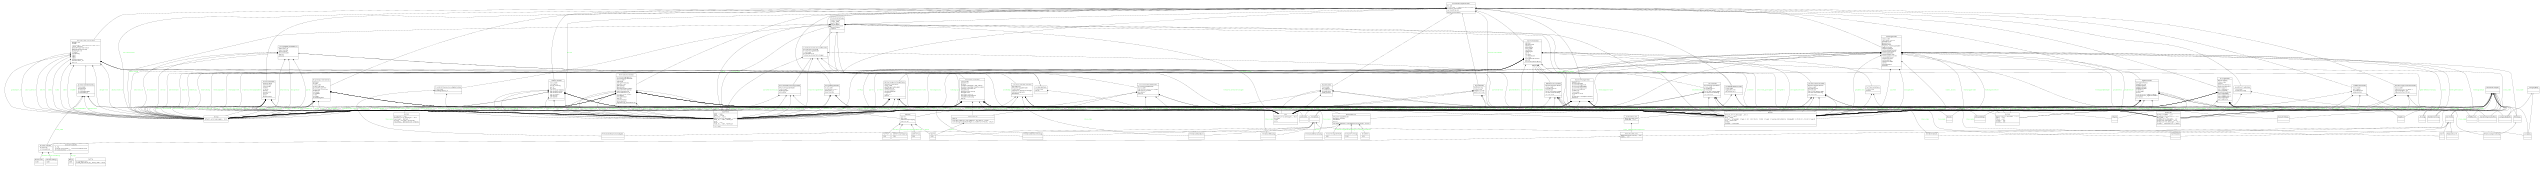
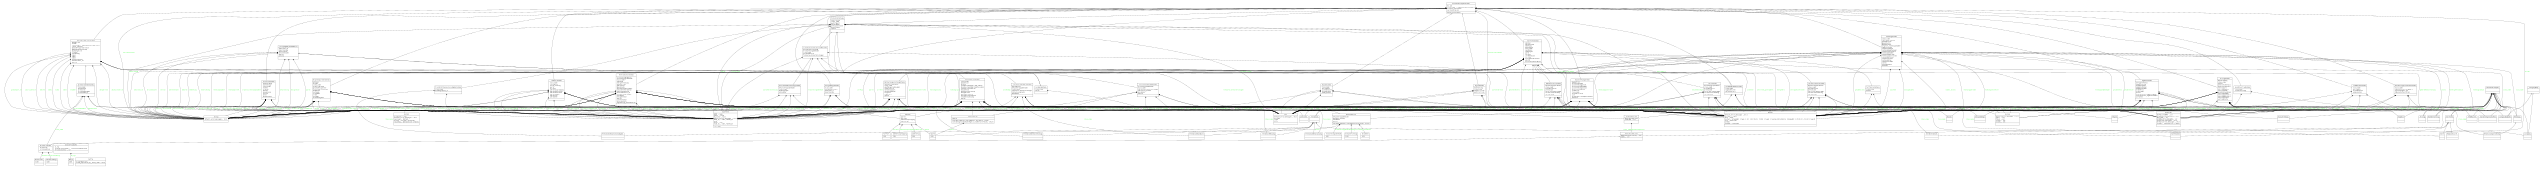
(807, 15) -> (2092, 12)
